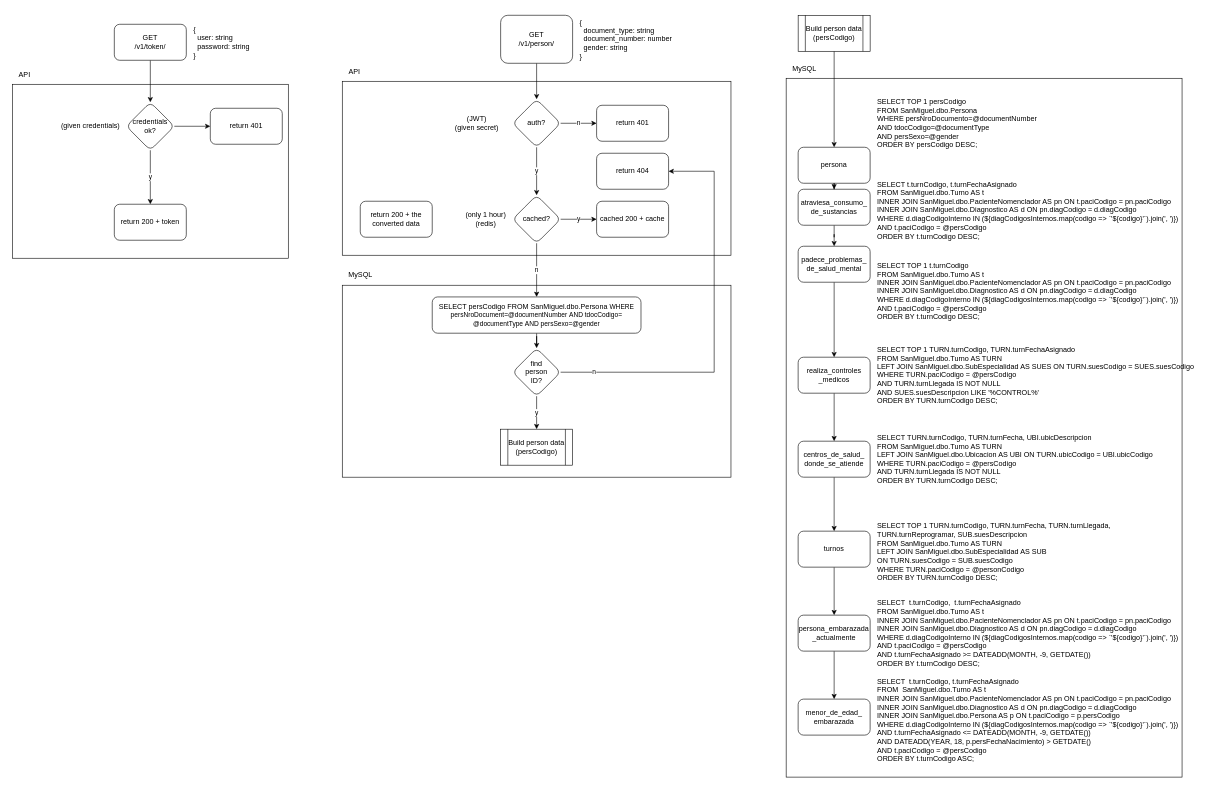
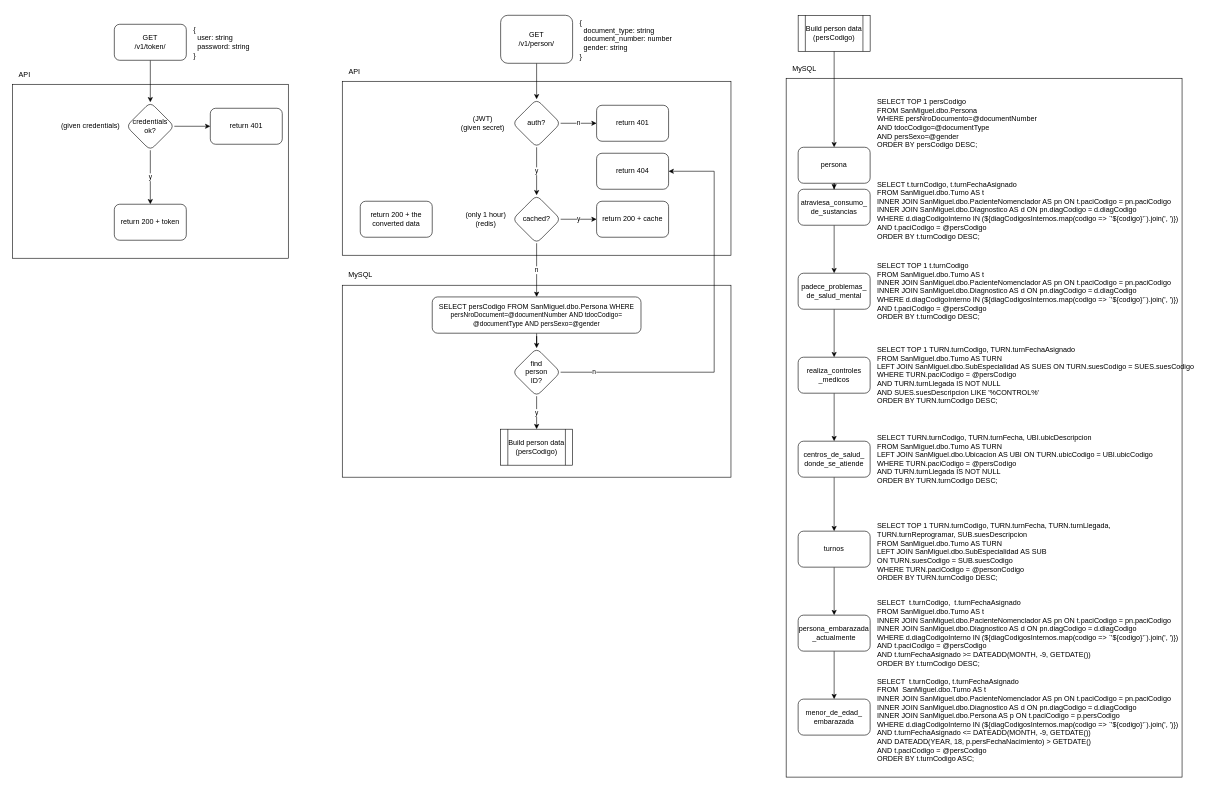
(477, 123) -> (483, 123)
(633, 219) -> (633, 219)
(834, 264) -> (834, 291)
